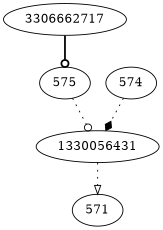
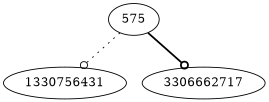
(65, 48) -> (165, 48)
(131, 83) -> none
(98, 147) -> (65, 83)
(98, 210) -> none
